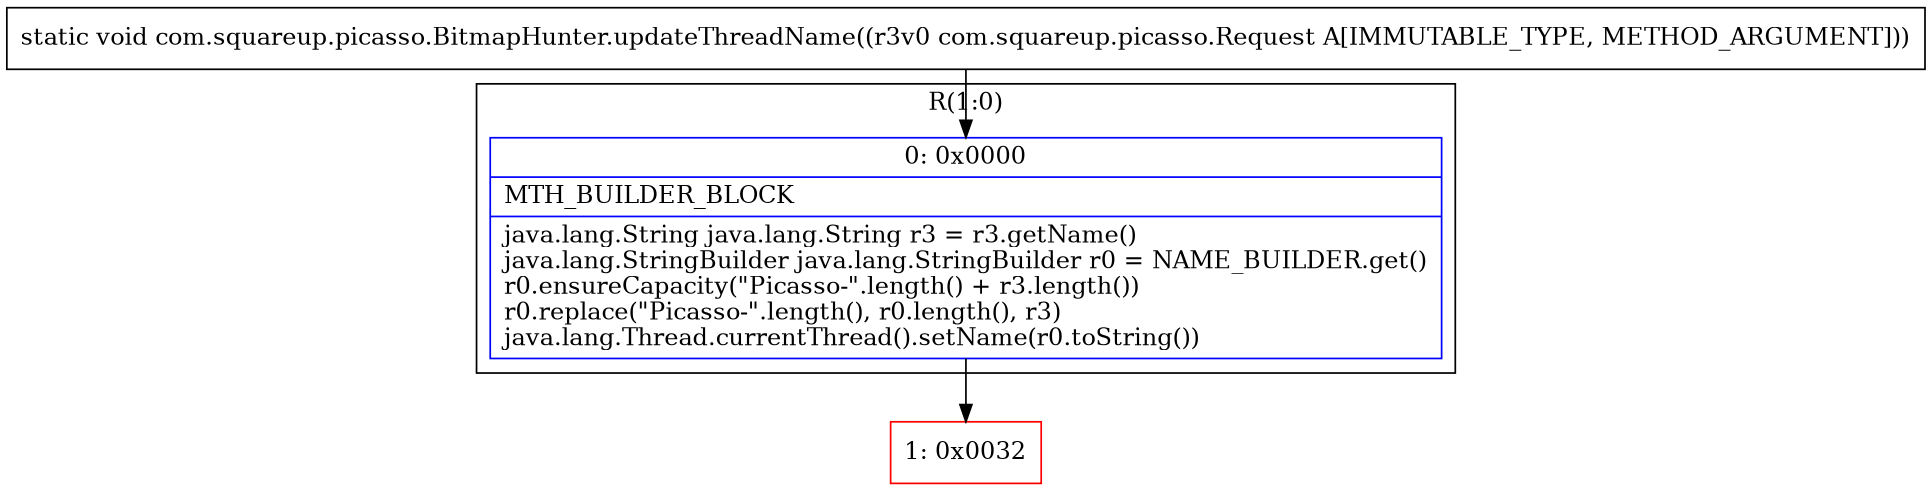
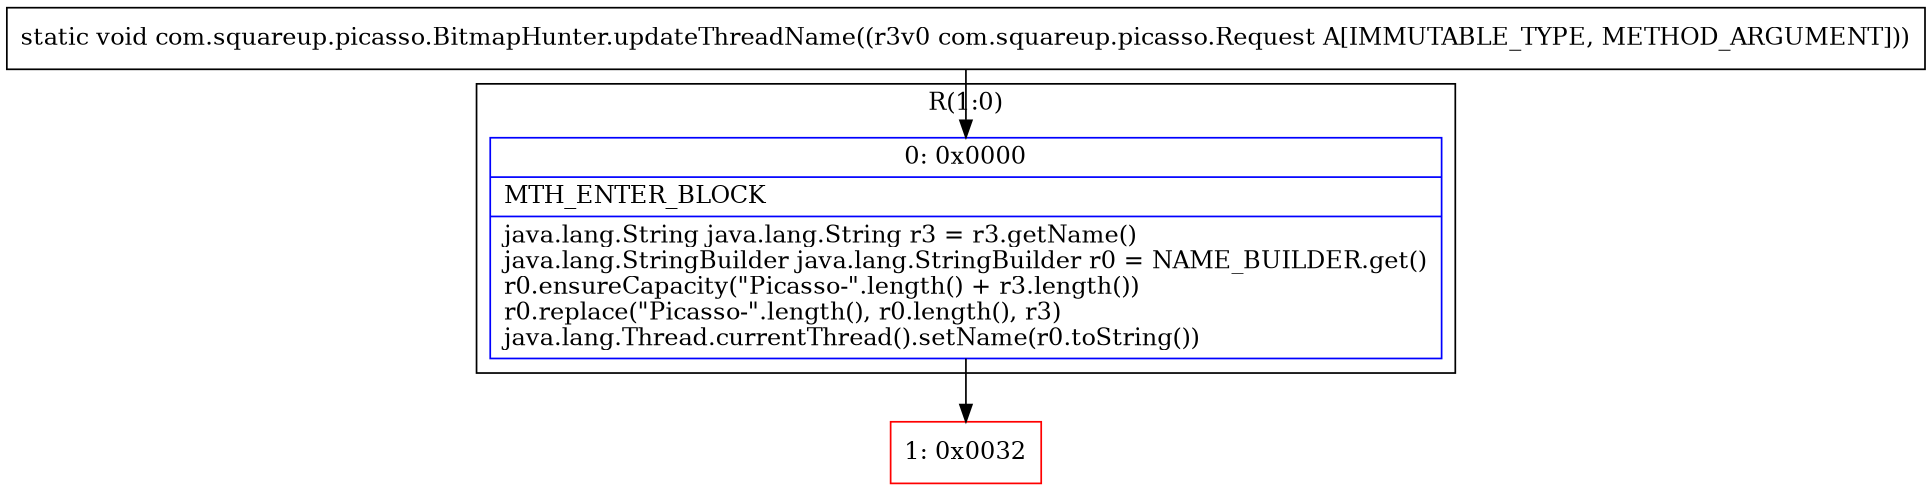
(649, 196) -> (636, 196)
